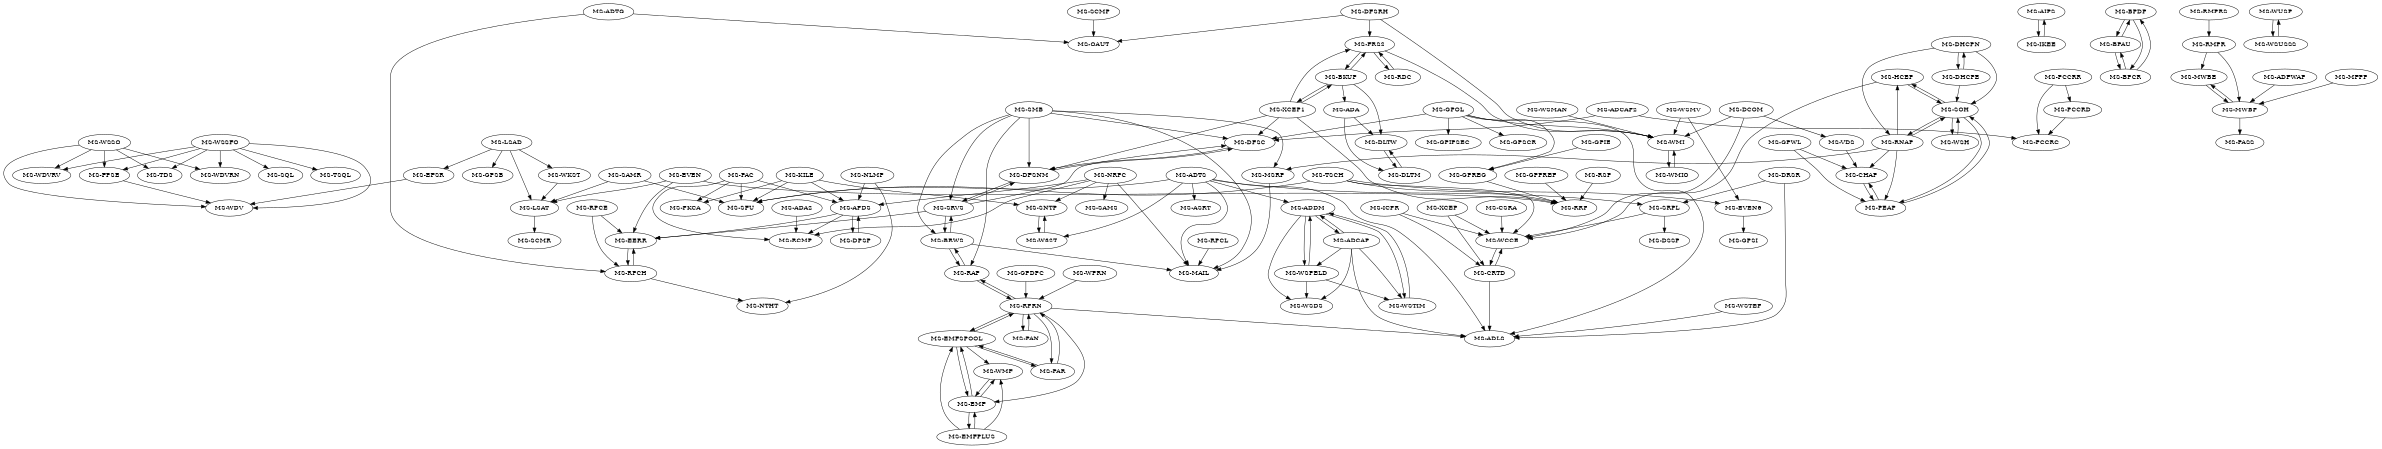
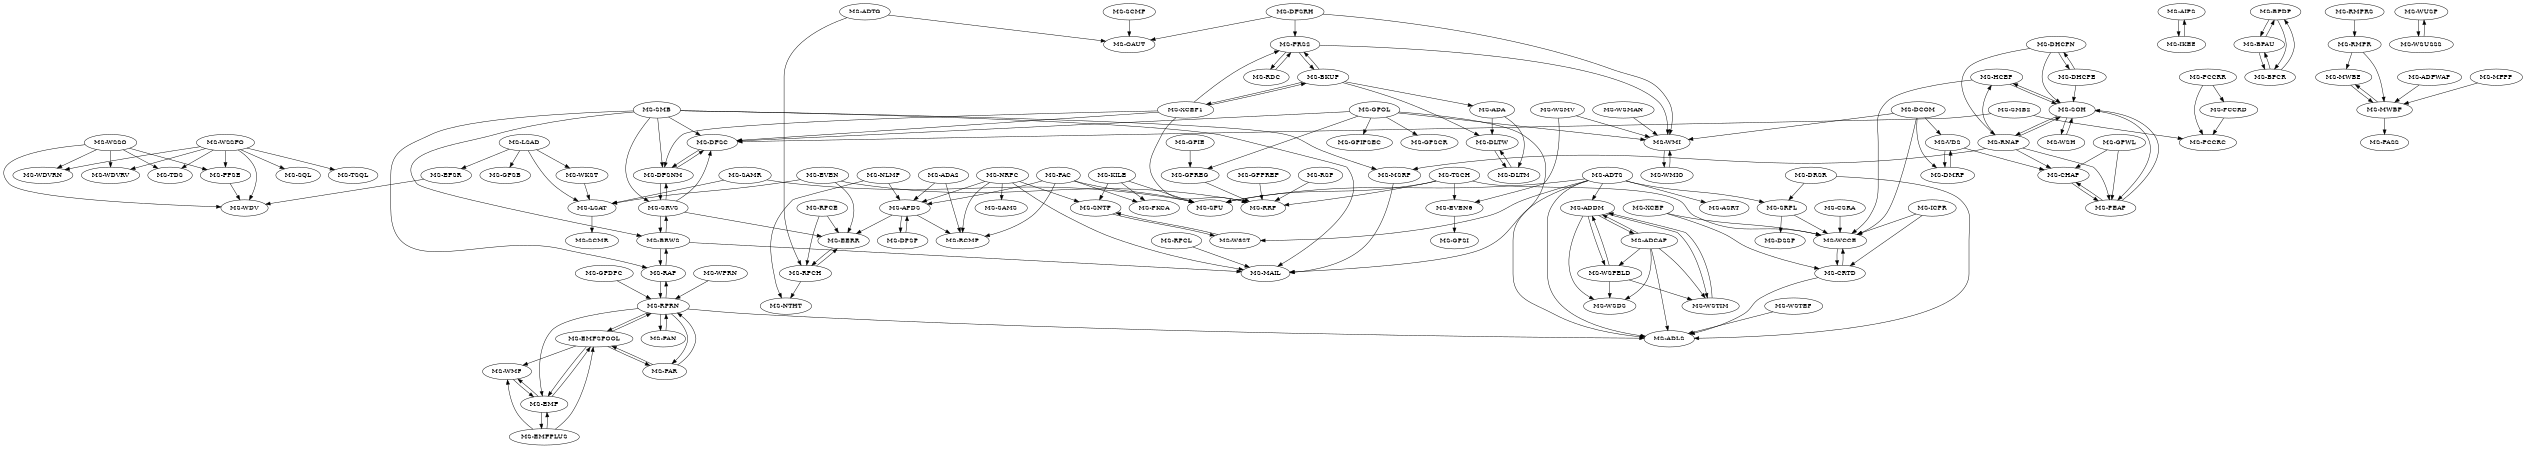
(1617, 110) -> (2014, 110)
none -> (1948, 175)
(822, 188) -> (922, 194)
